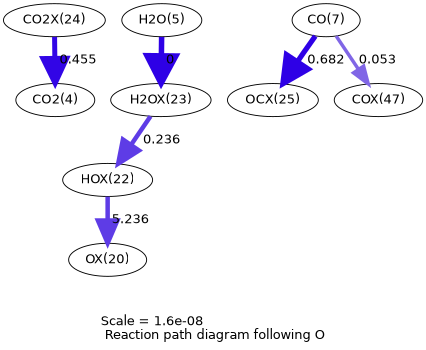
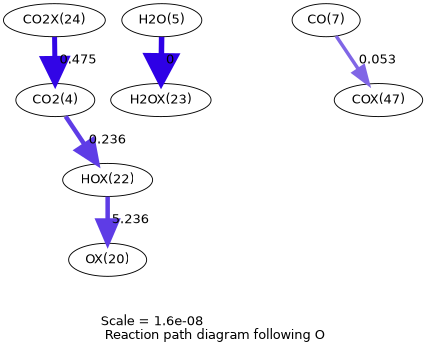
(76, 60) -> (76, 60)
(273, 100) -> none
(141, 131) -> (75, 131)
